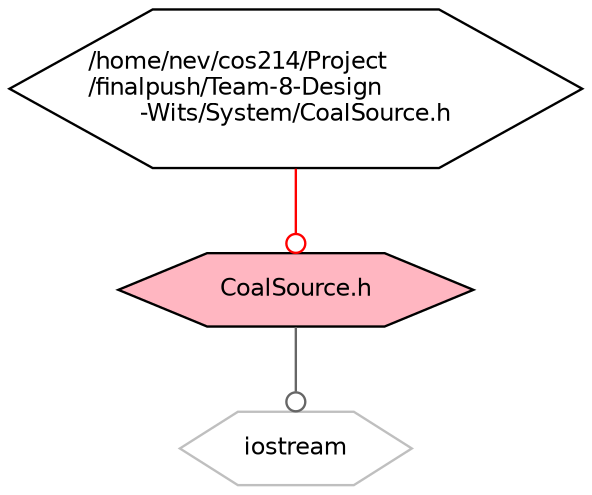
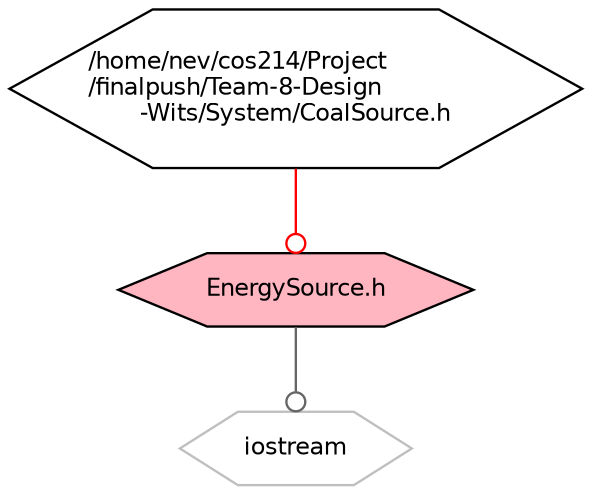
(296, 290) -> (296, 290)
